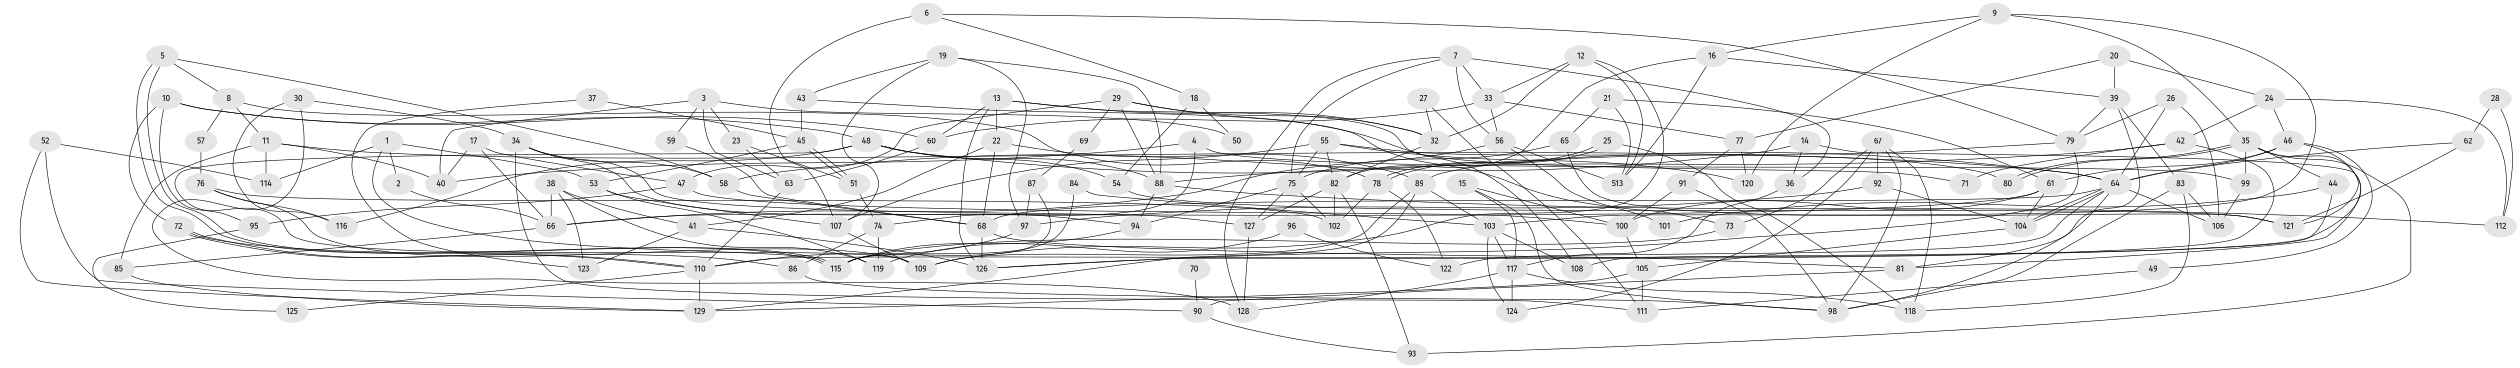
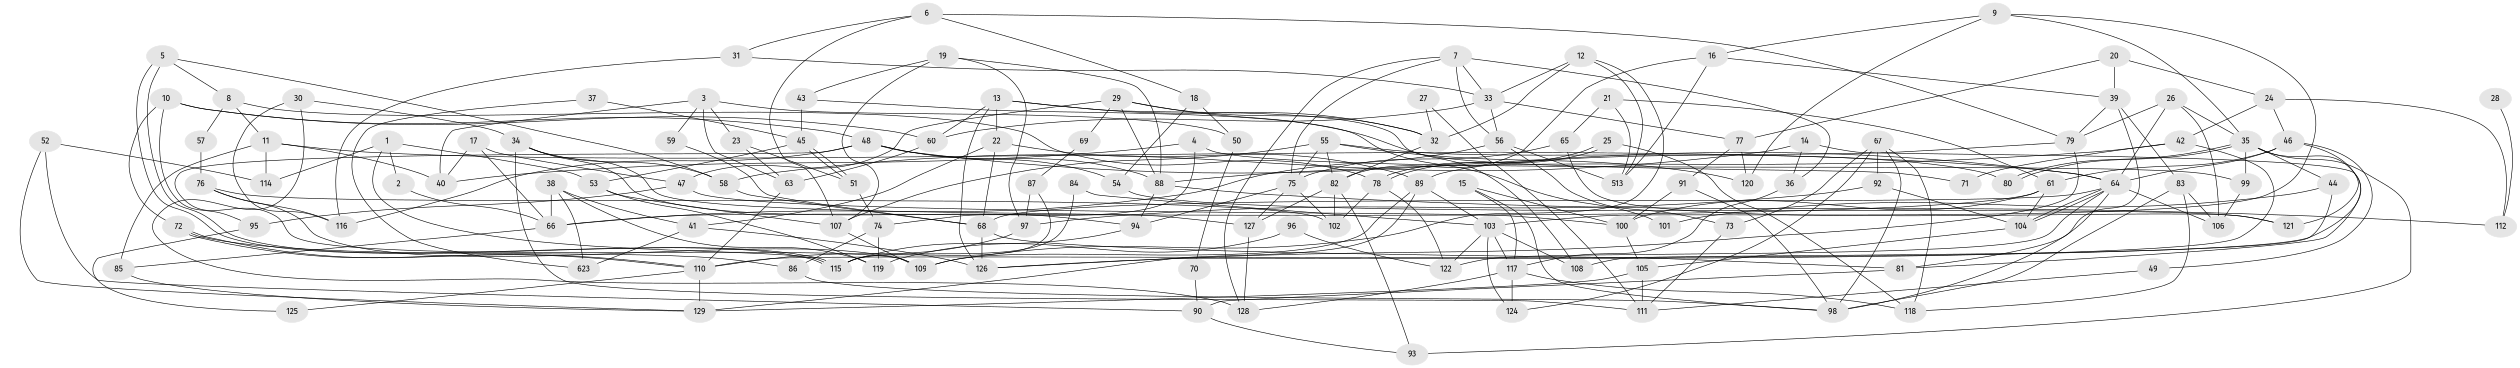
none -> (736, 56)
none -> (2209, 120)
(2468, 141) -> none
none -> (1214, 199)
(1281, 241) -> (1688, 267)
none -> (1468, 248)
(584, 269) -> (584, 269)
